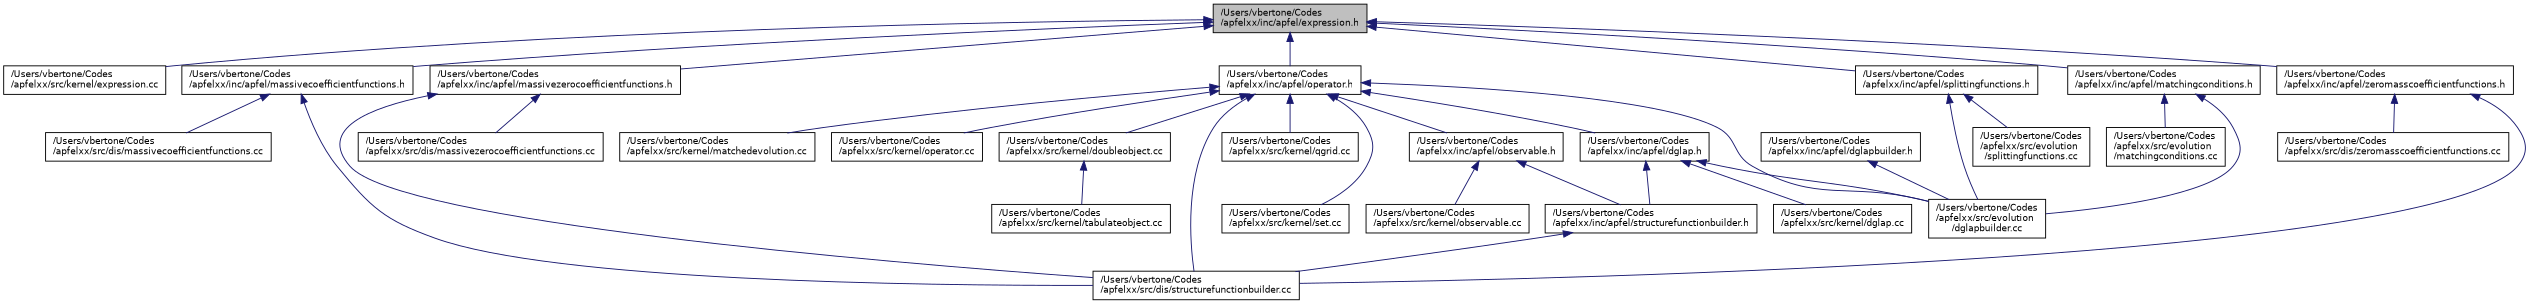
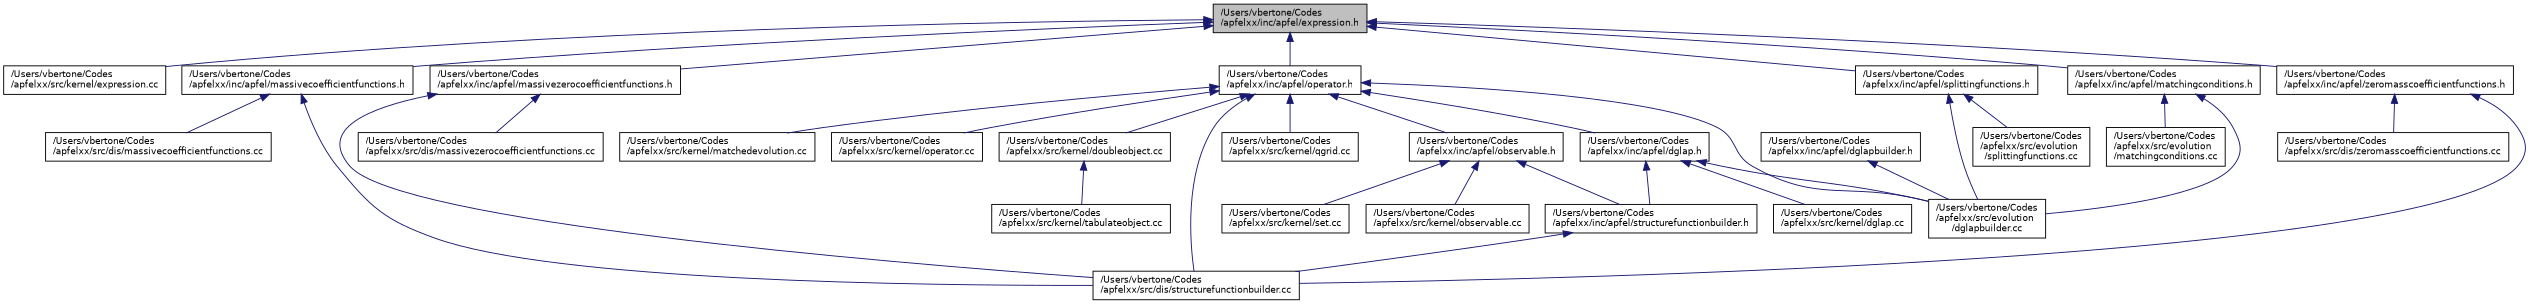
(1371, 155) -> (1382, 184)
